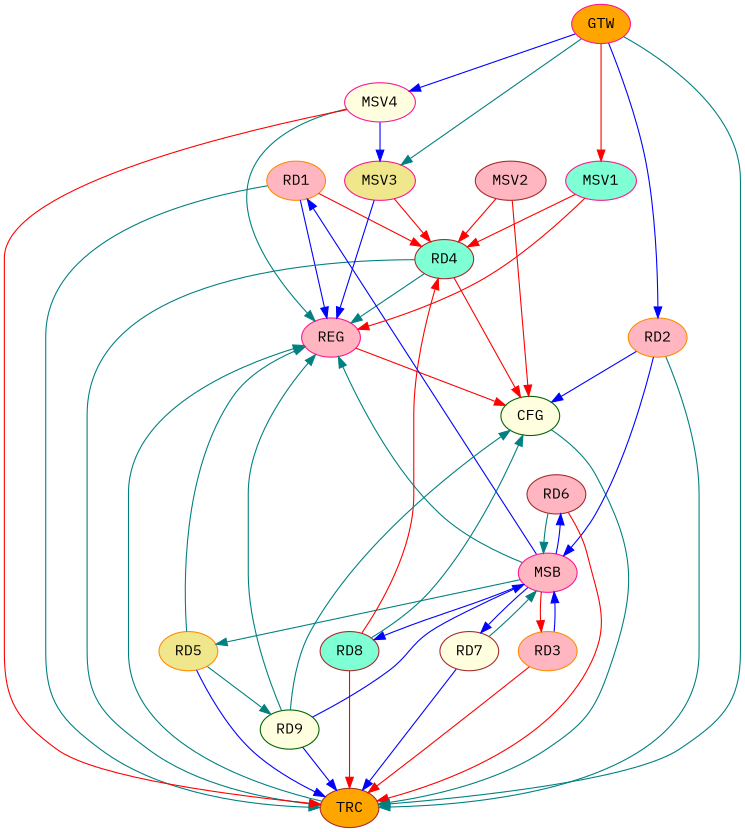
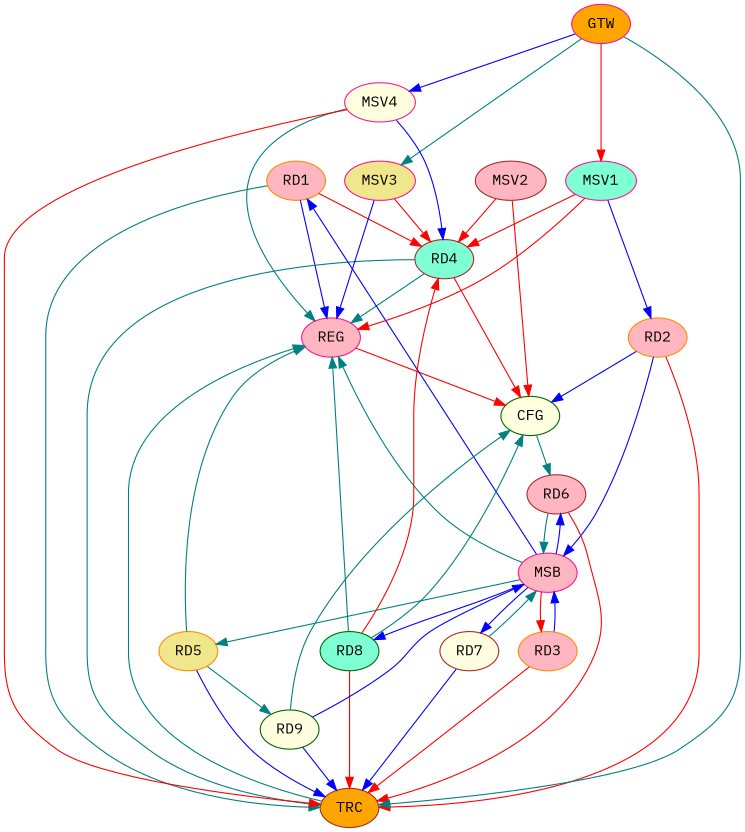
(380, 136) -> (428, 170)
(648, 172) -> (627, 254)
(248, 531) -> (341, 500)
(350, 651) -> (350, 651)
(609, 671) -> (542, 450)
(691, 691) -> (691, 691)
